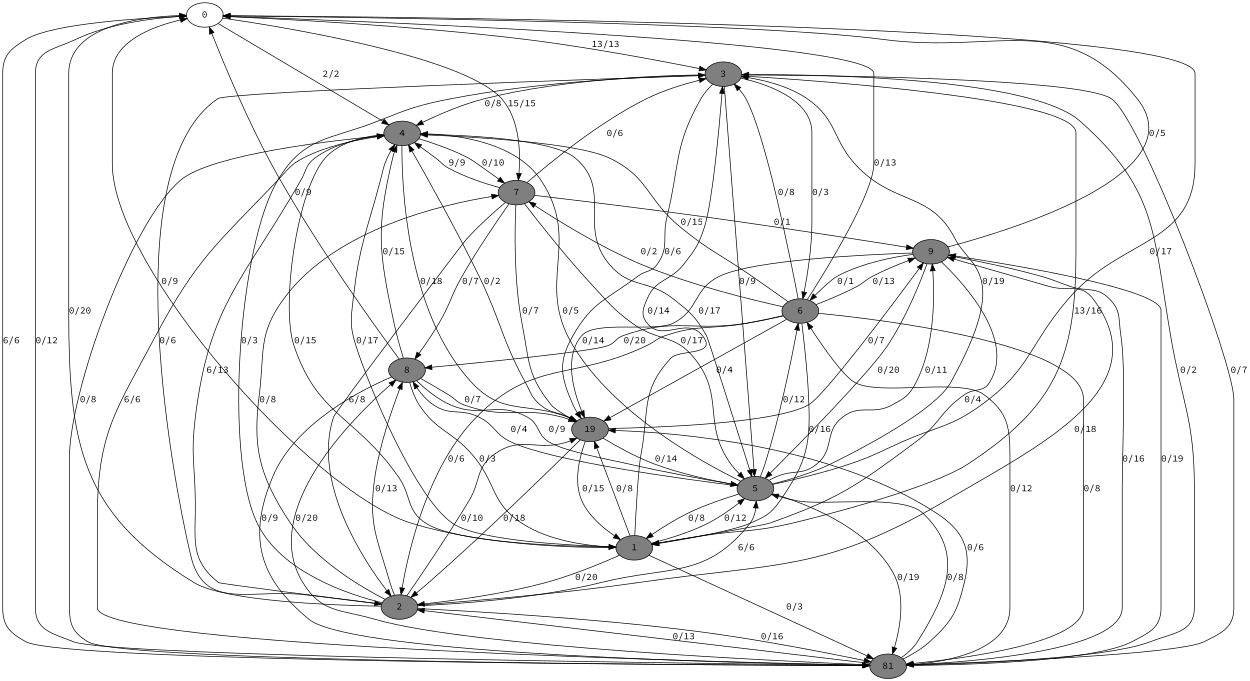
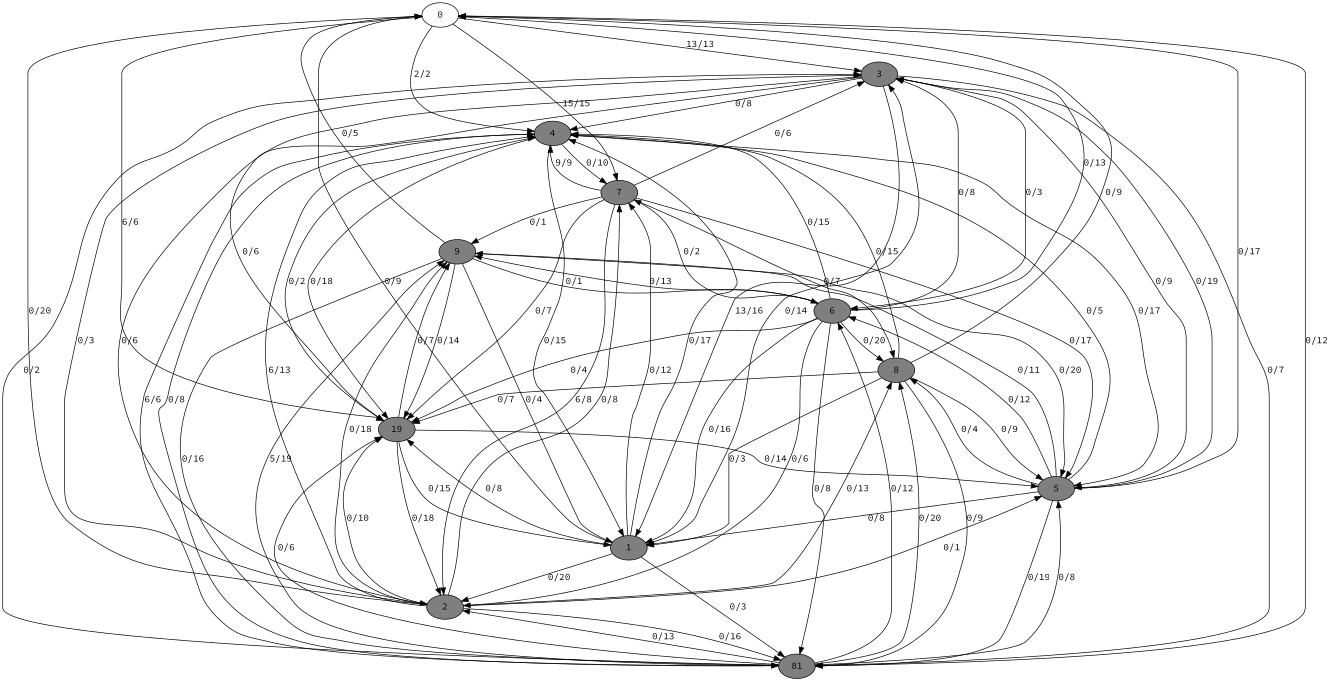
(1173, 459) -> (281, 459)
(698, 528) -> (647, 371)
(746, 548) -> (952, 548)
(52, 646) -> (122, 186)
